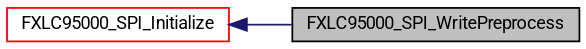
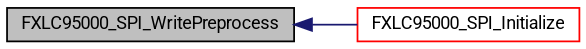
(269, 25) -> (335, 25)
